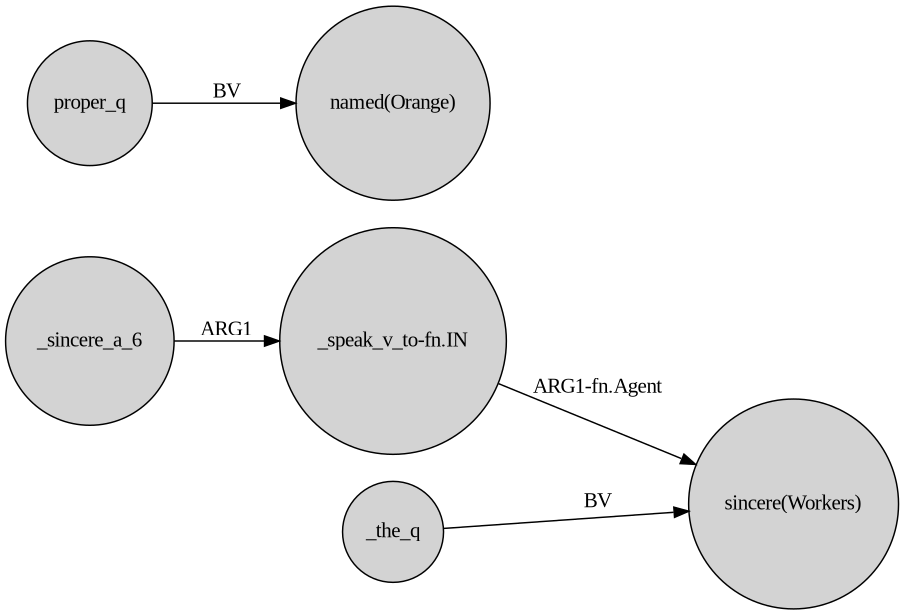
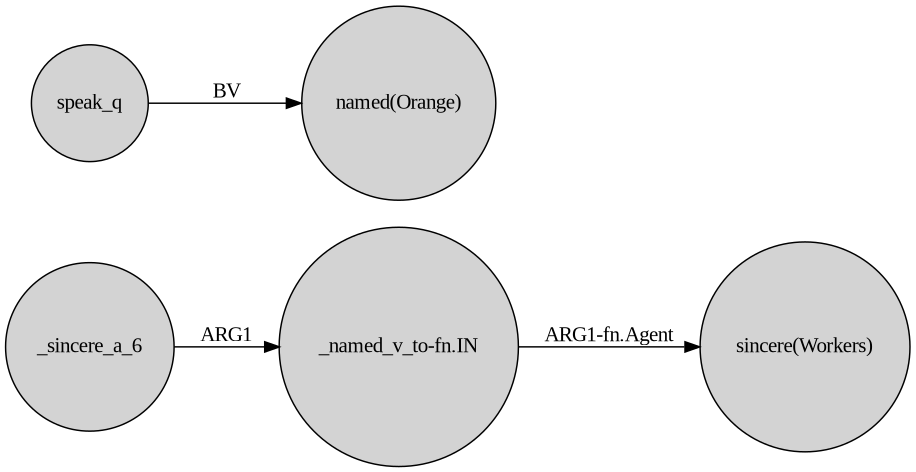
(90, 103) -> (90, 103)
(393, 341) -> (399, 347)
(393, 532) -> none
